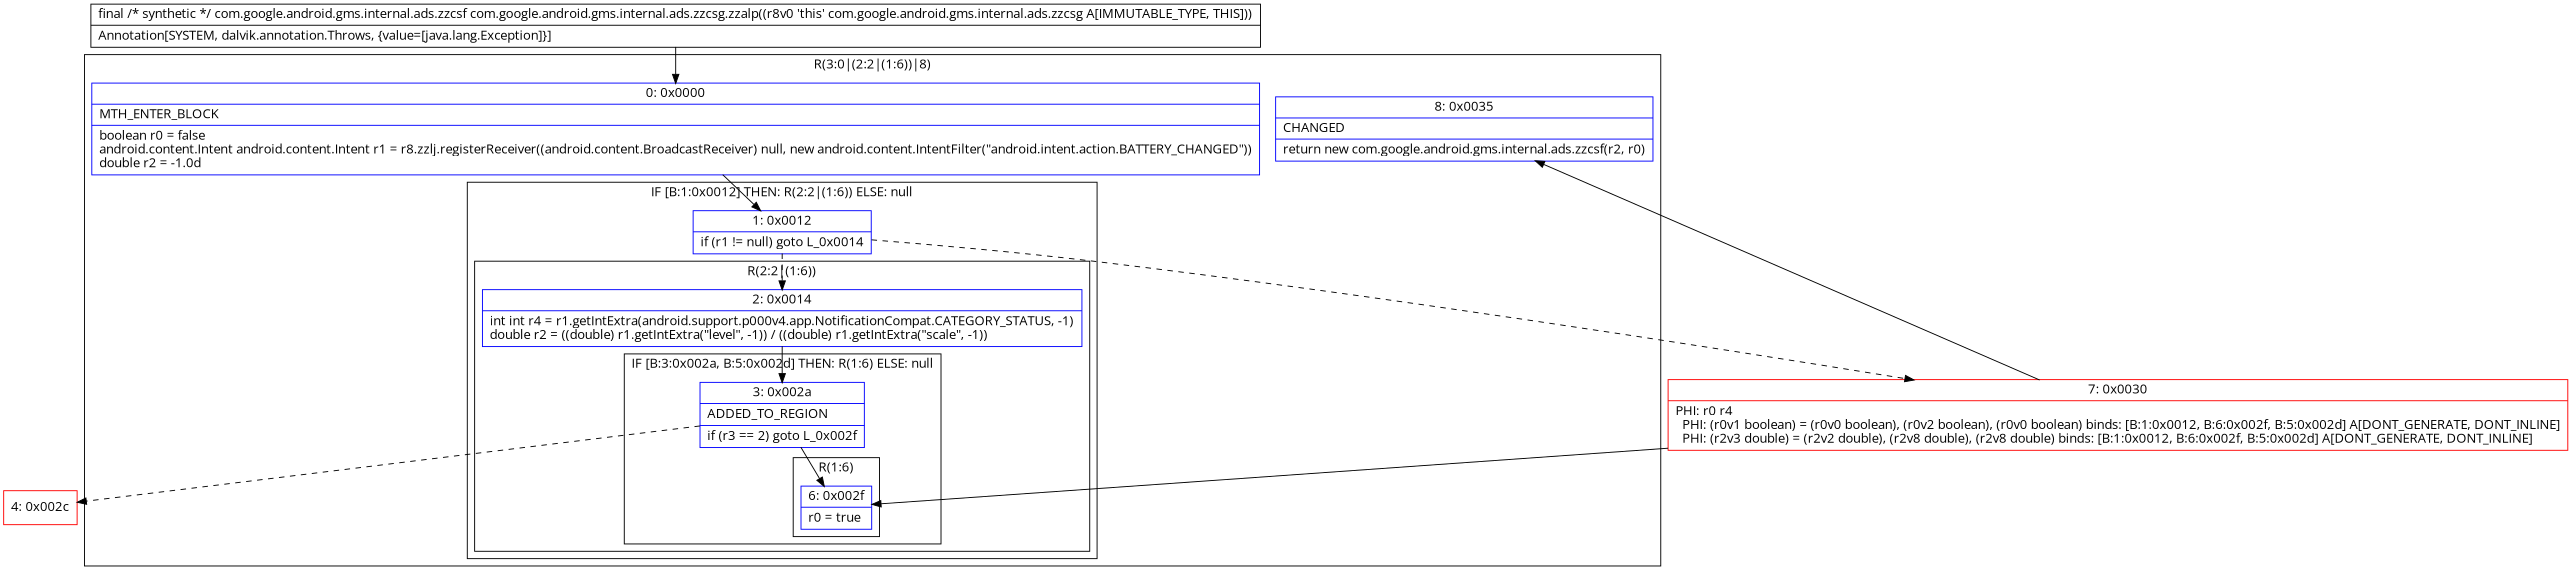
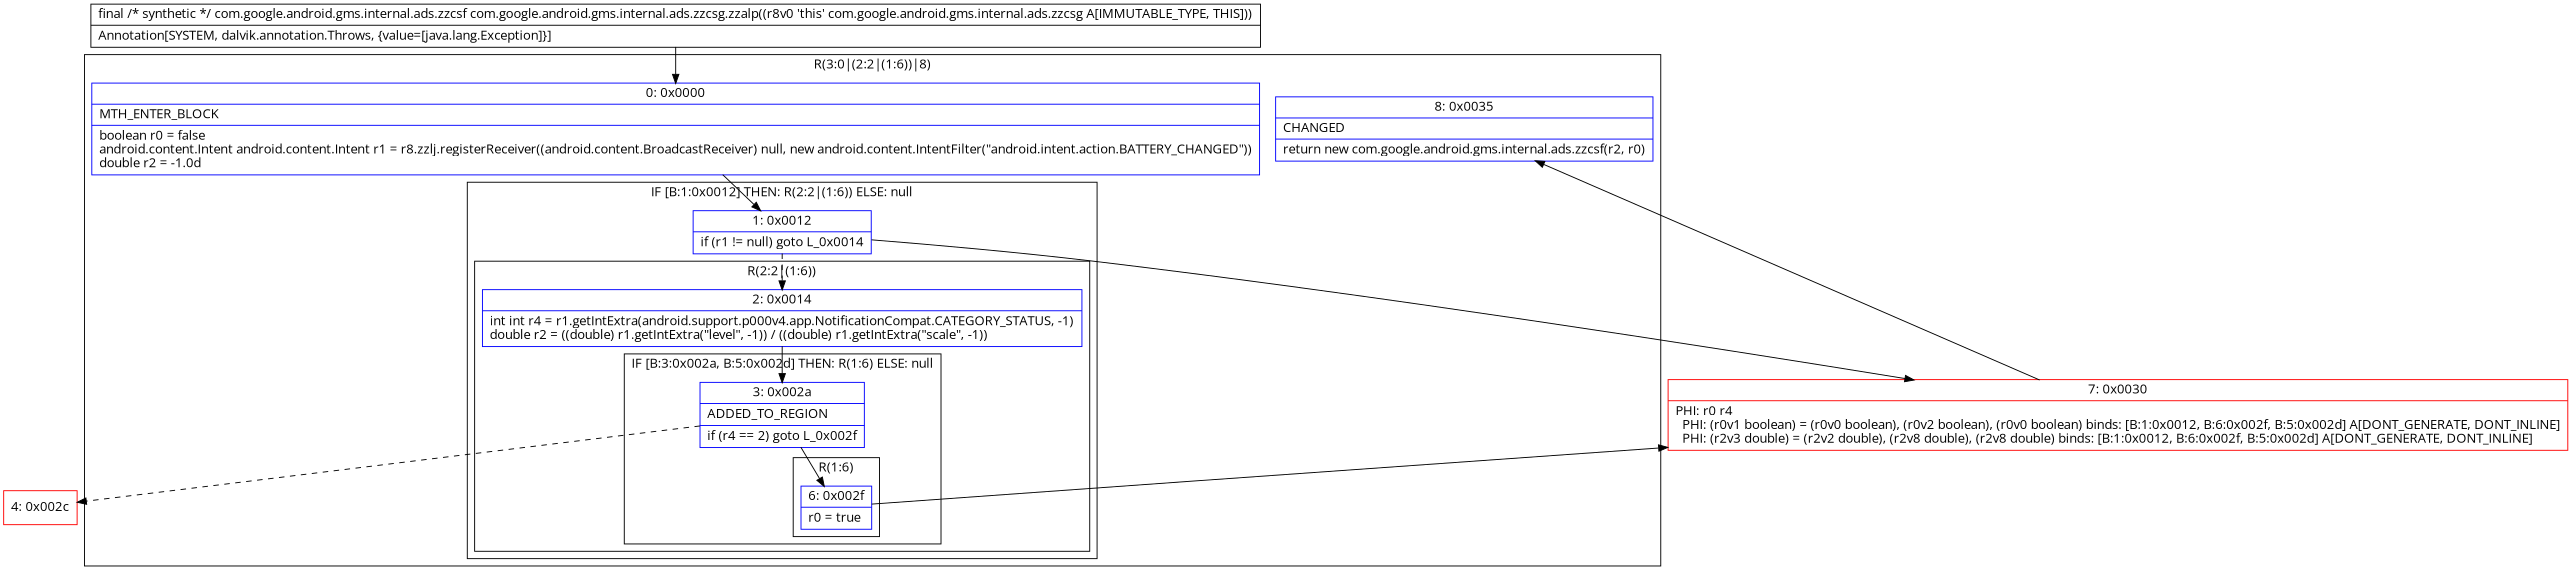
(1389, 300) -> (1389, 300)
(782, 436) -> (782, 436)
(1275, 476) -> (1265, 476)
